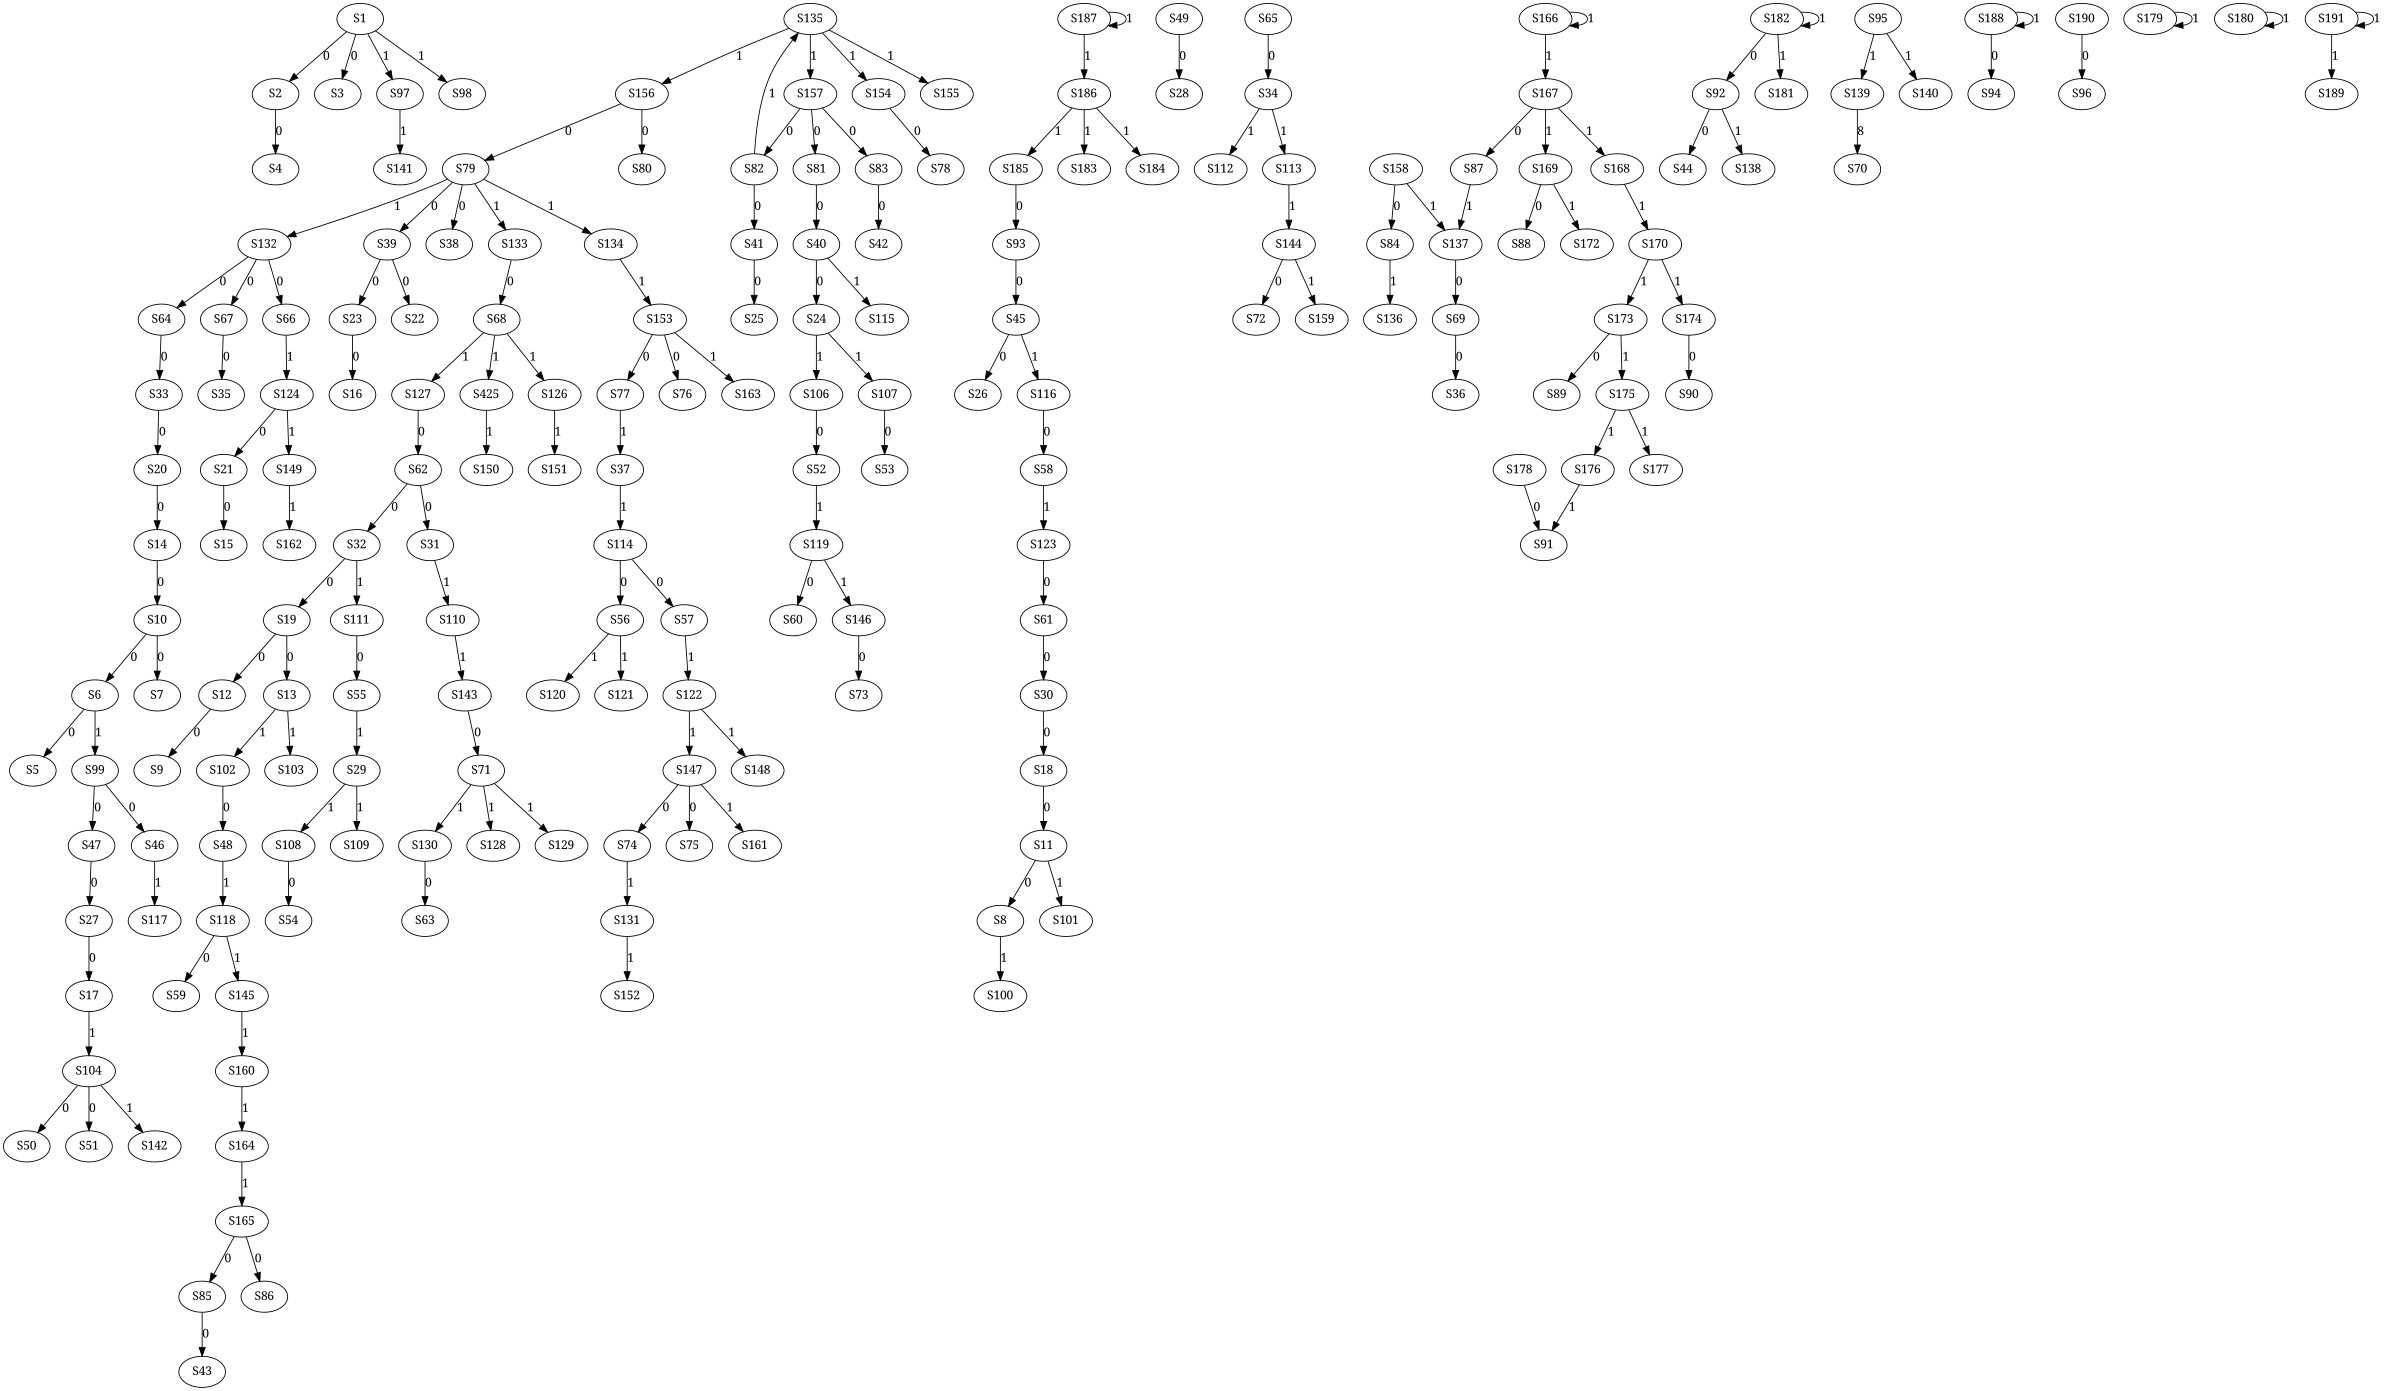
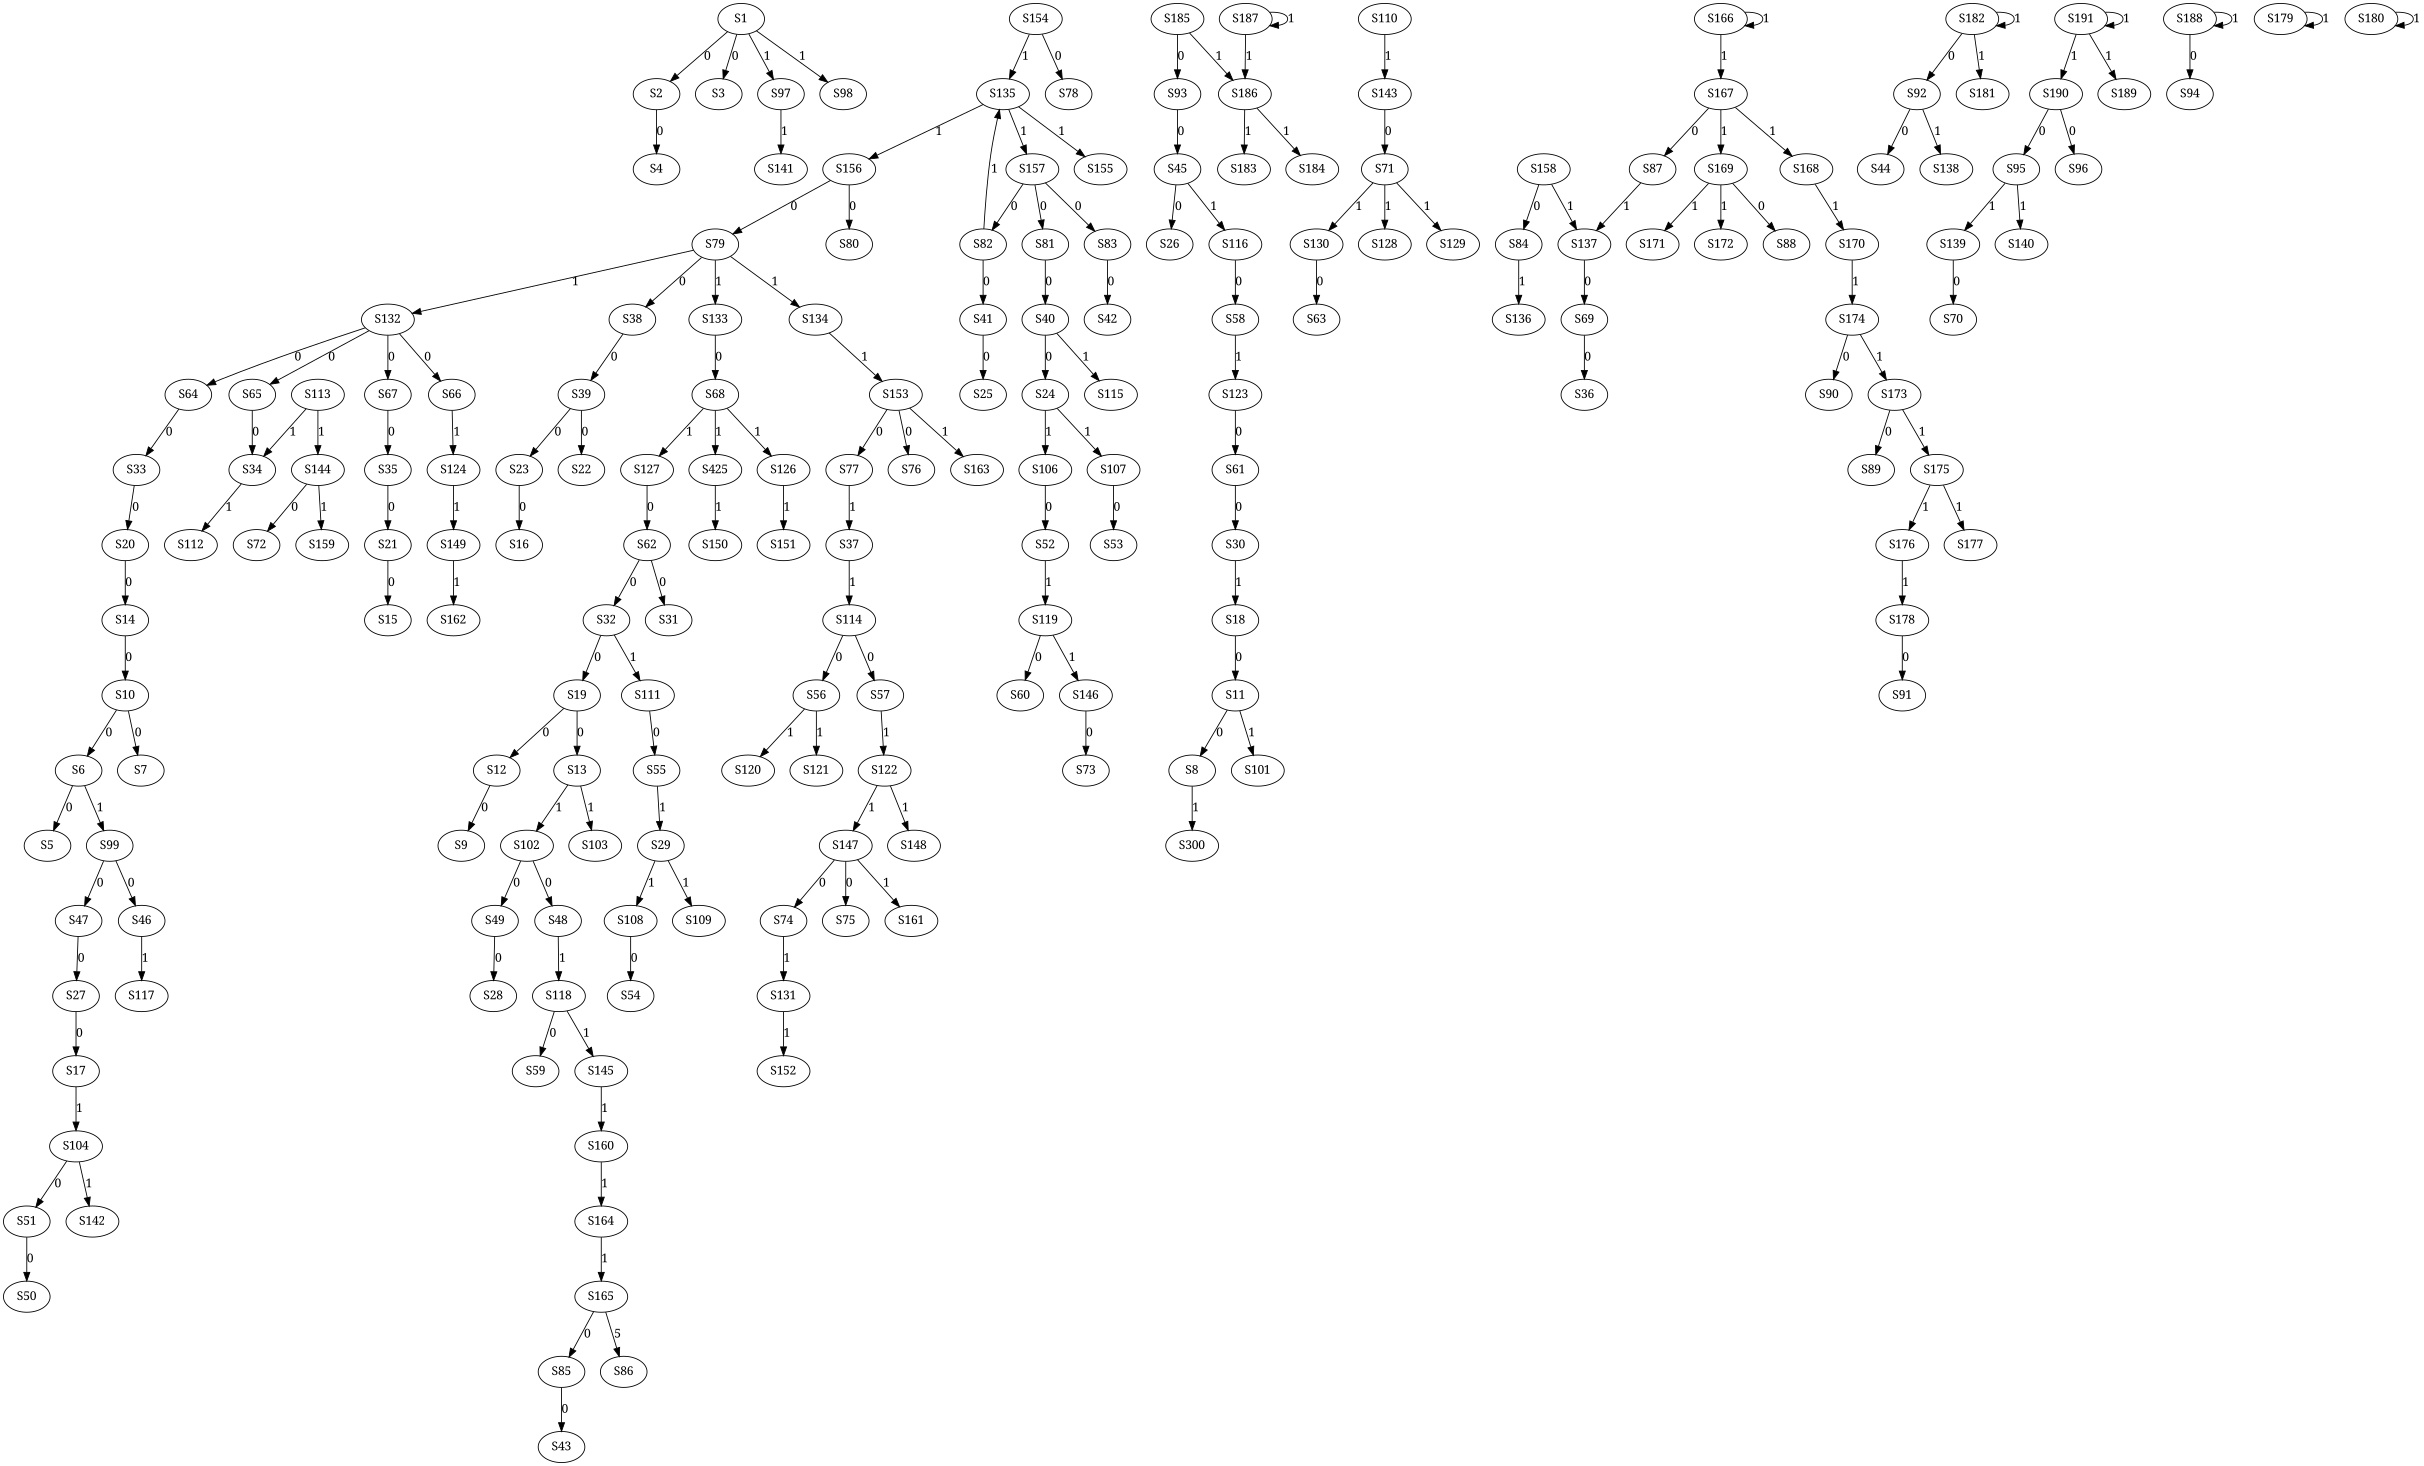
none -> (2070, 52)
(842, 53) -> (1021, 53)
(1277, 127) -> (288, 429)
none -> (2038, 128)
(1053, 129) -> (1208, 53)
(1861, 132) -> (1957, 282)
(430, 204) -> (609, 353)
none -> (1653, 244)
(1640, 278) -> (1871, 353)
none -> (323, 355)
(258, 429) -> (388, 503)
(1568, 504) -> (1902, 578)
(440, 578) -> none
(1047, 733) -> (1239, 583)
none -> (513, 879)
(1000, 996) -> (1192, 846)
(60, 1106) -> (27, 1255)
(258, 1259) -> (618, 1334)
